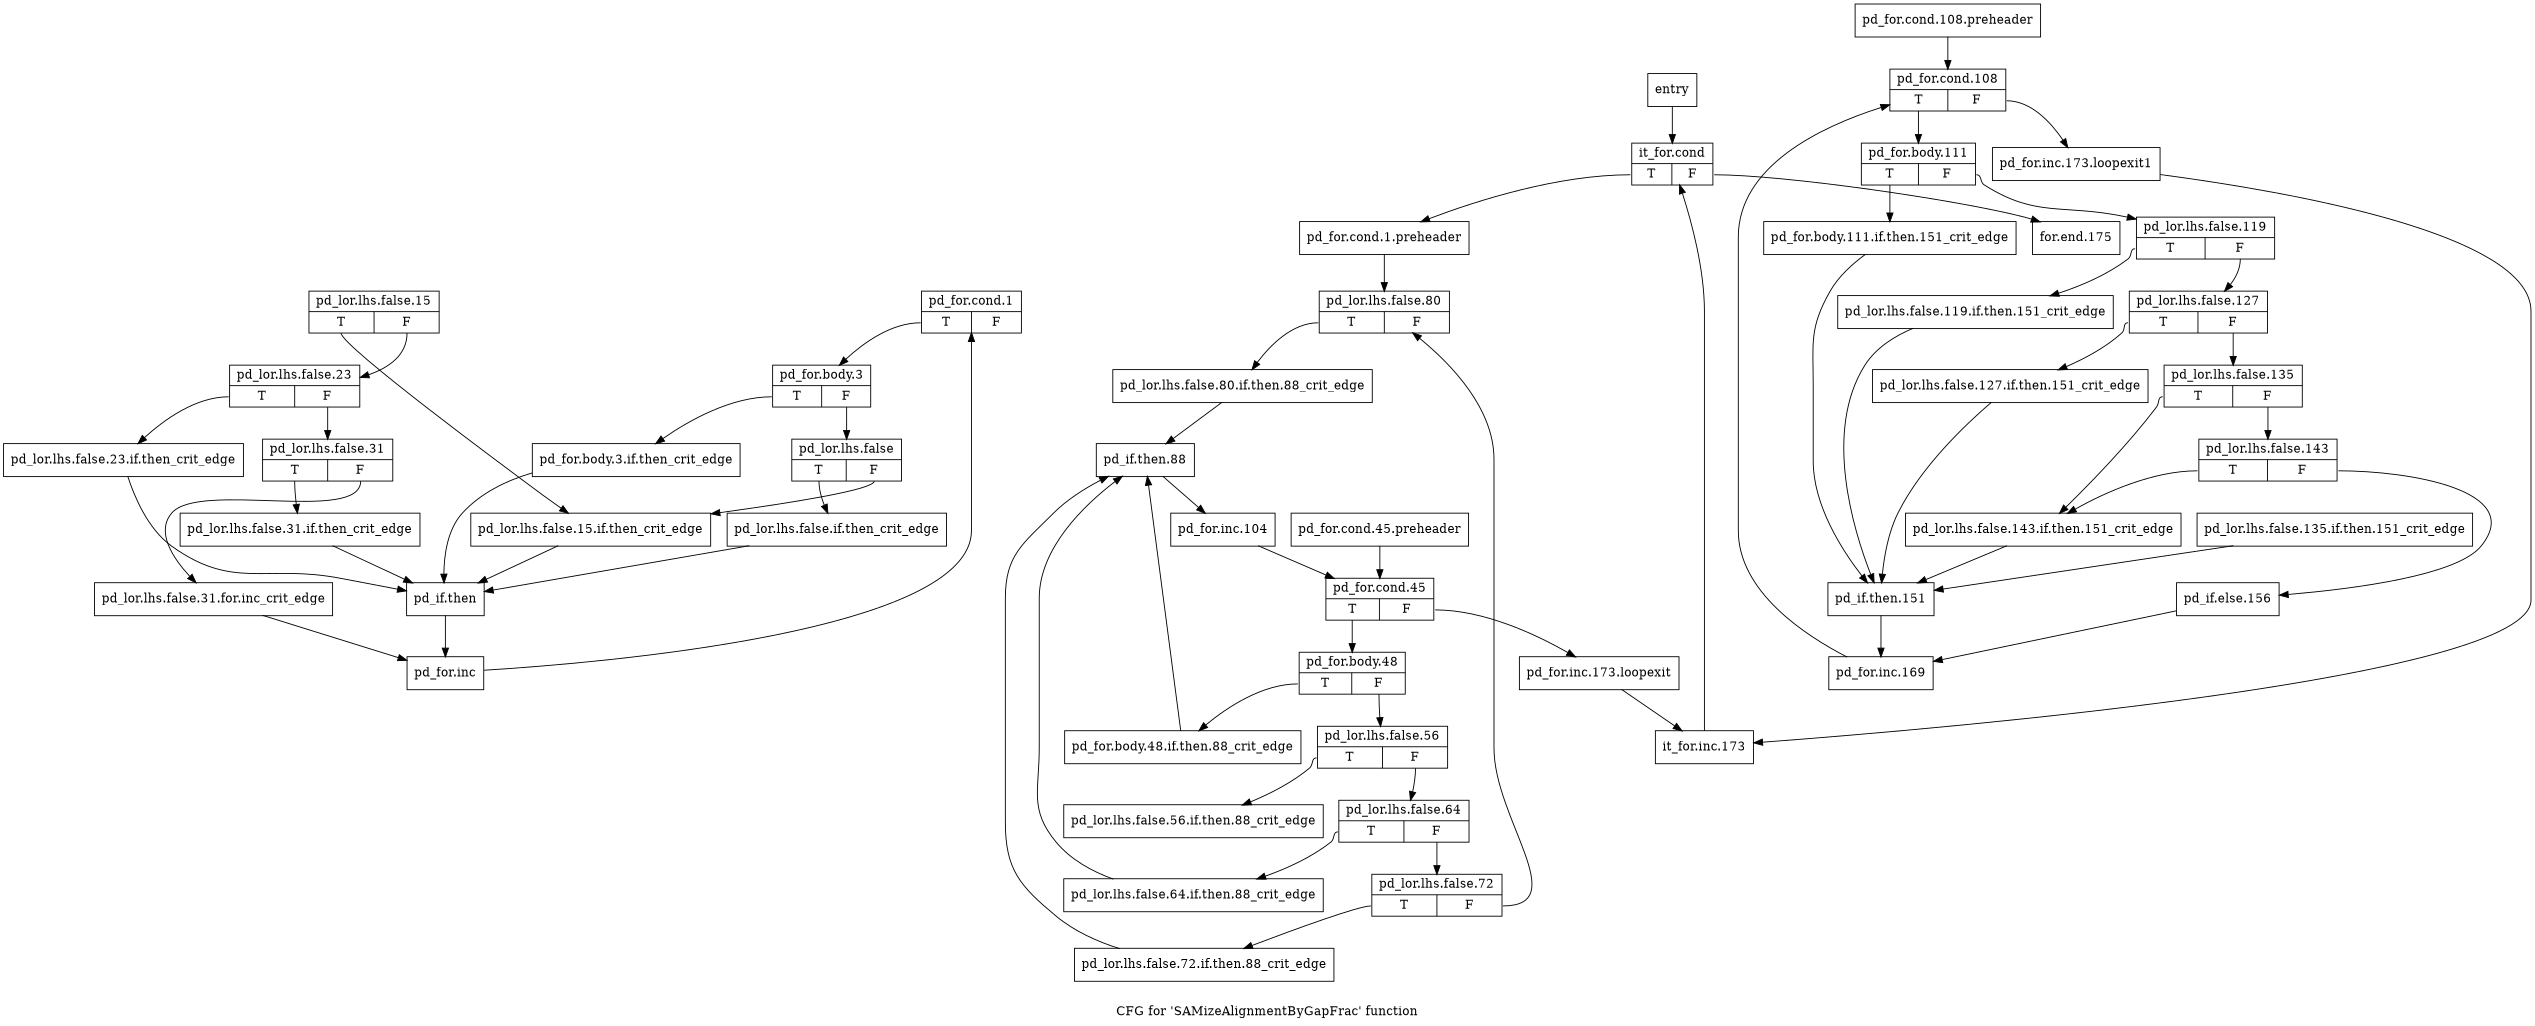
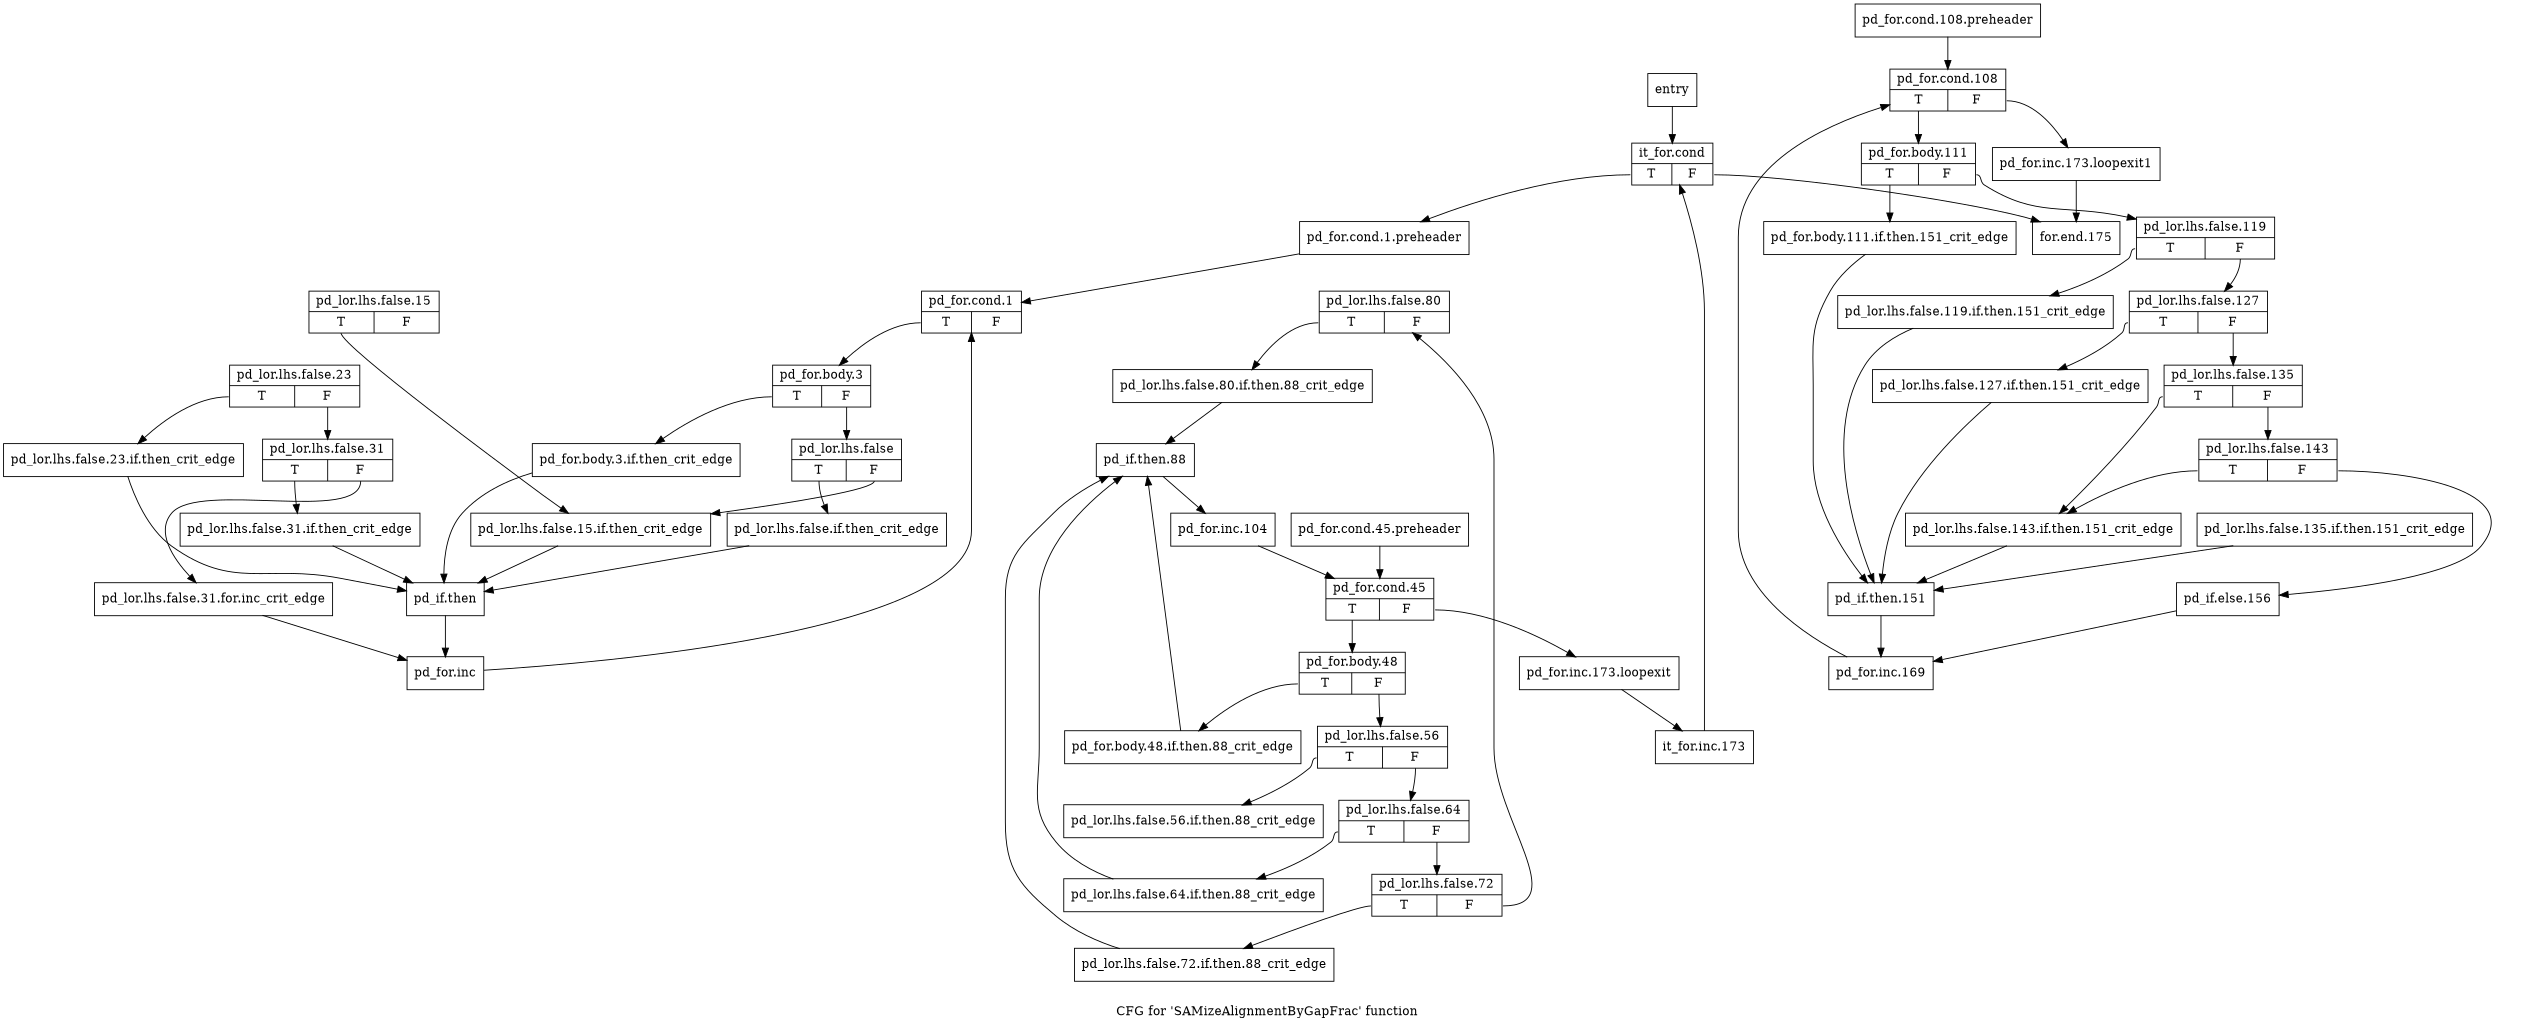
(1384, 268) -> (1165, 277)
(395, 360) -> none
(2498, 631) -> (2076, 197)
